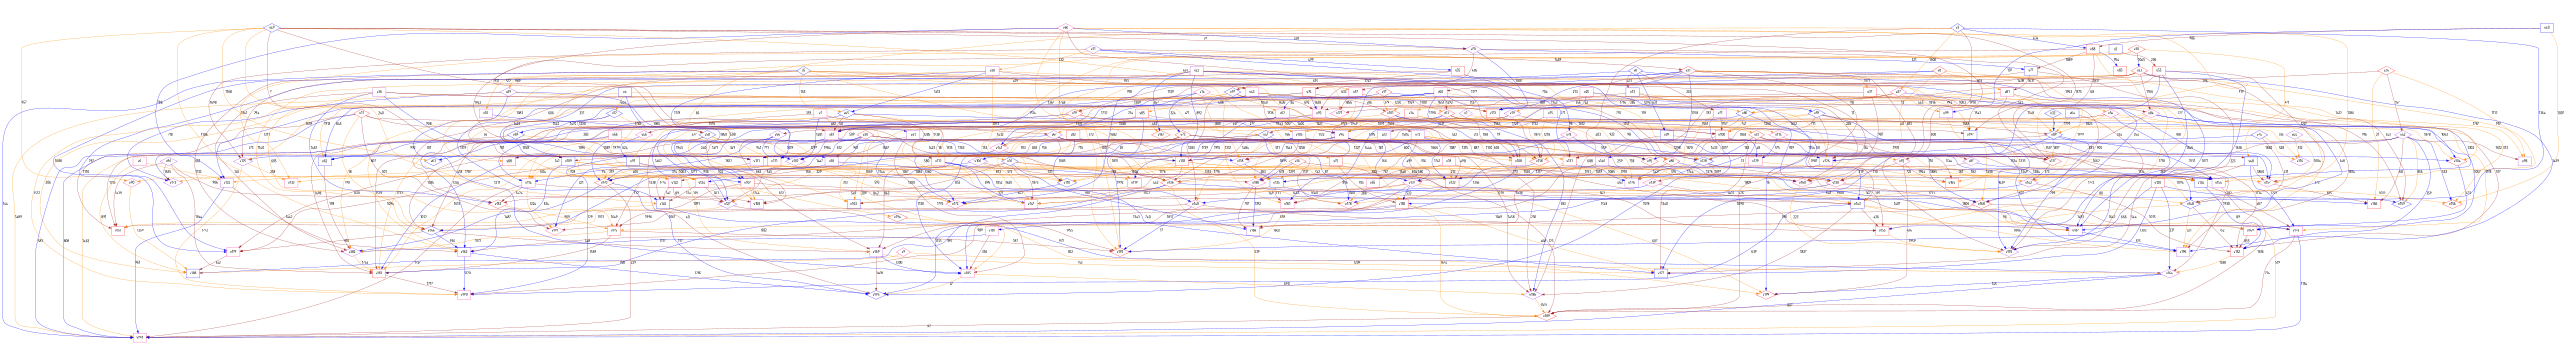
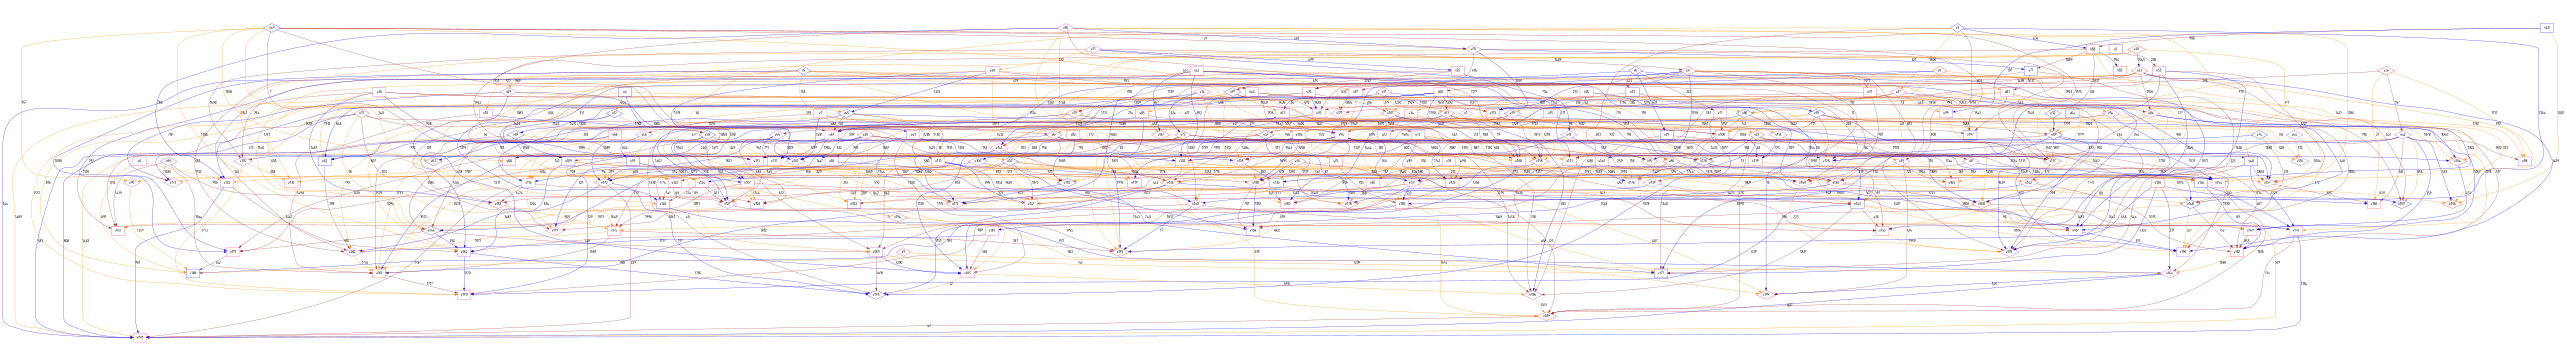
(653, 126) -> (296, 165)
(628, 136) -> none
(2248, 204) -> (2248, 204)
